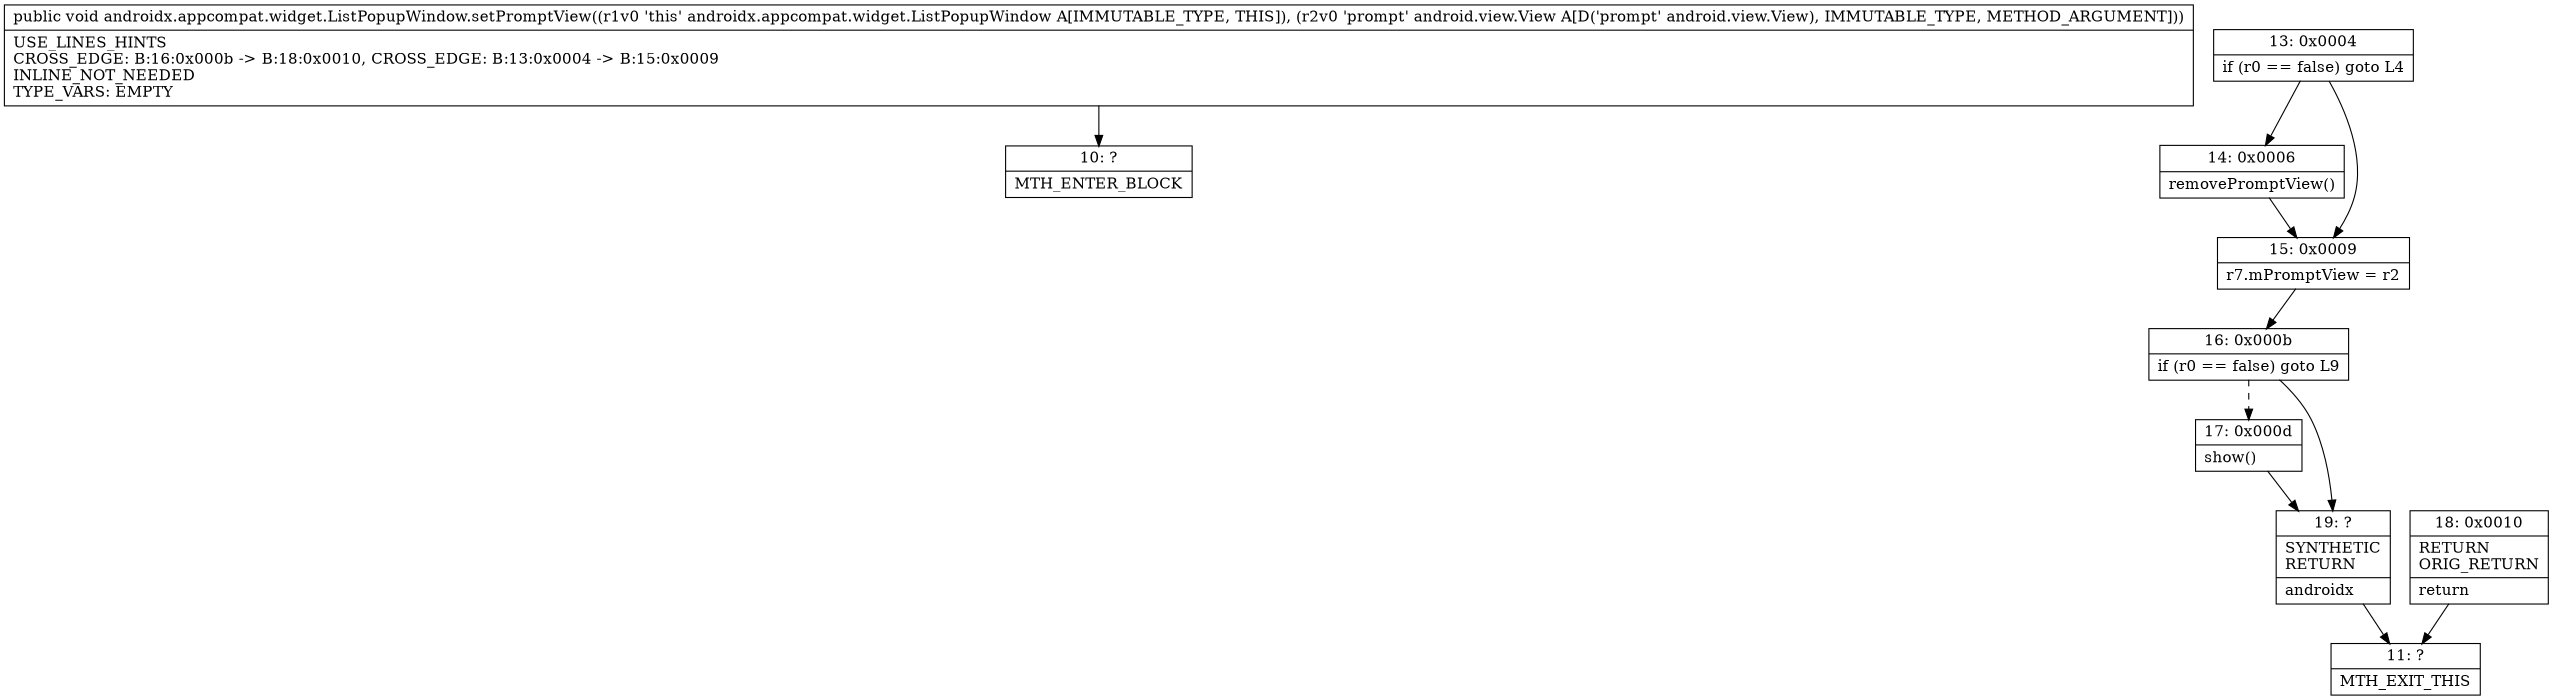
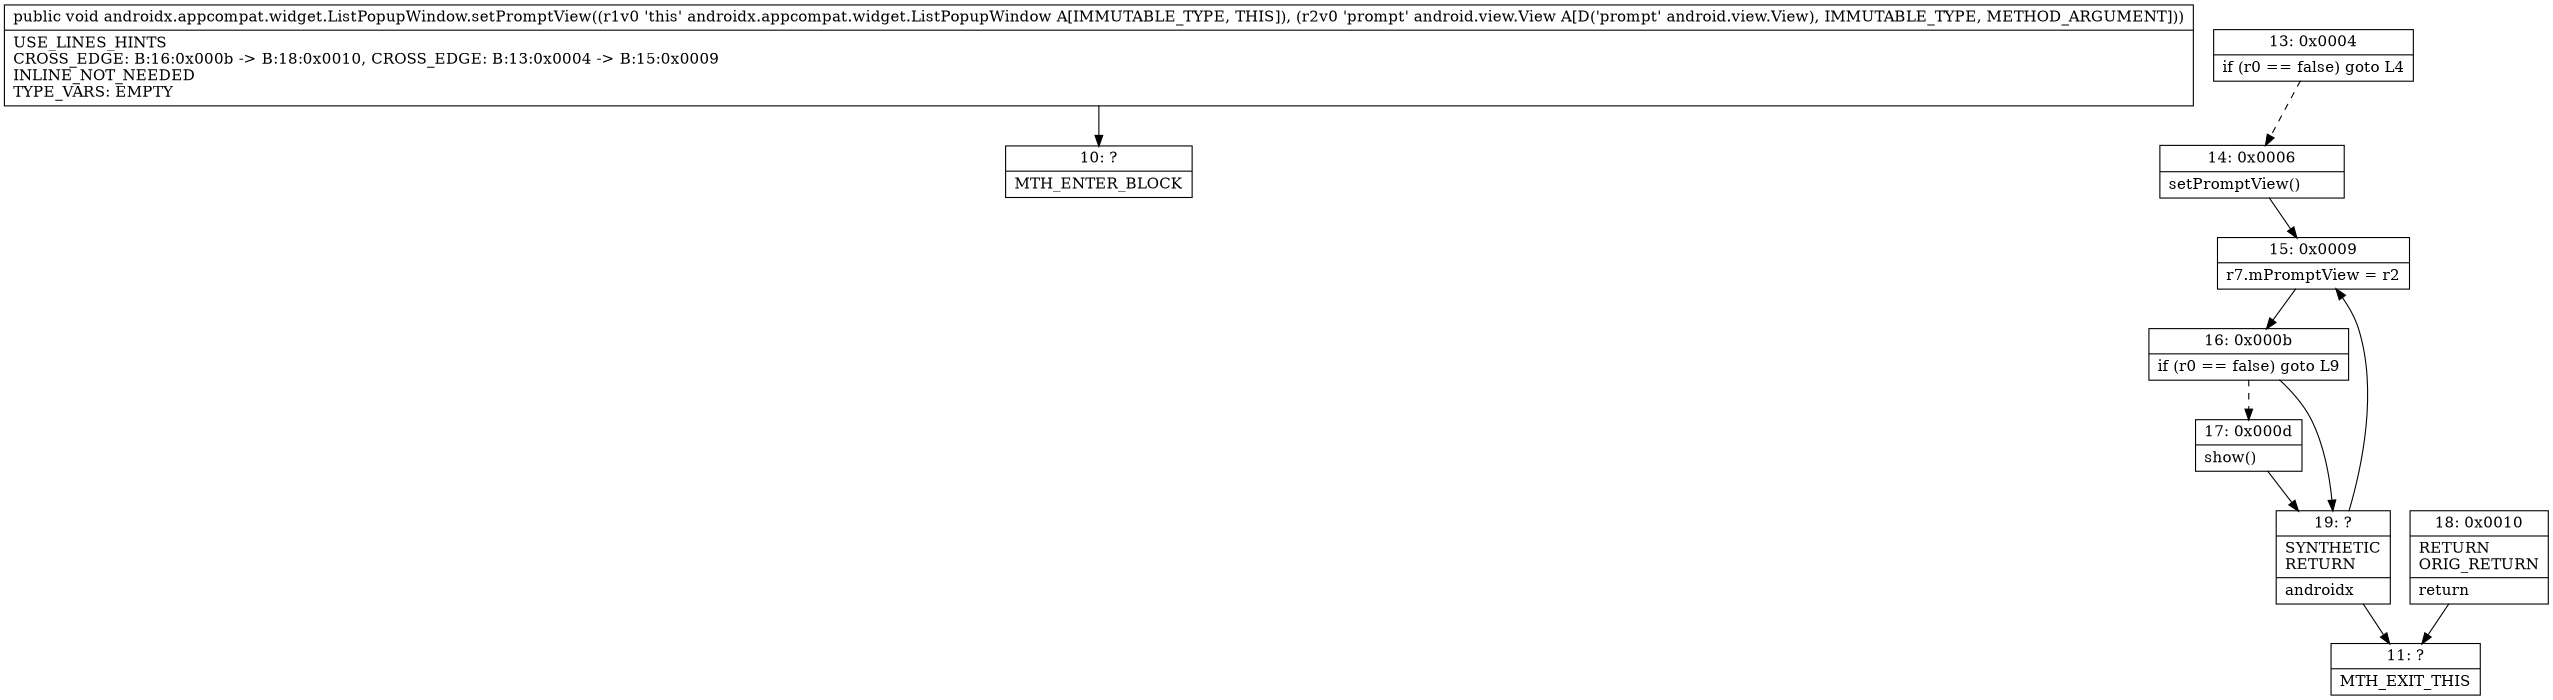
(2286, 108) -> (2286, 108)
(2356, 154) -> (2367, 403)
(2252, 184) -> (2235, 184)
